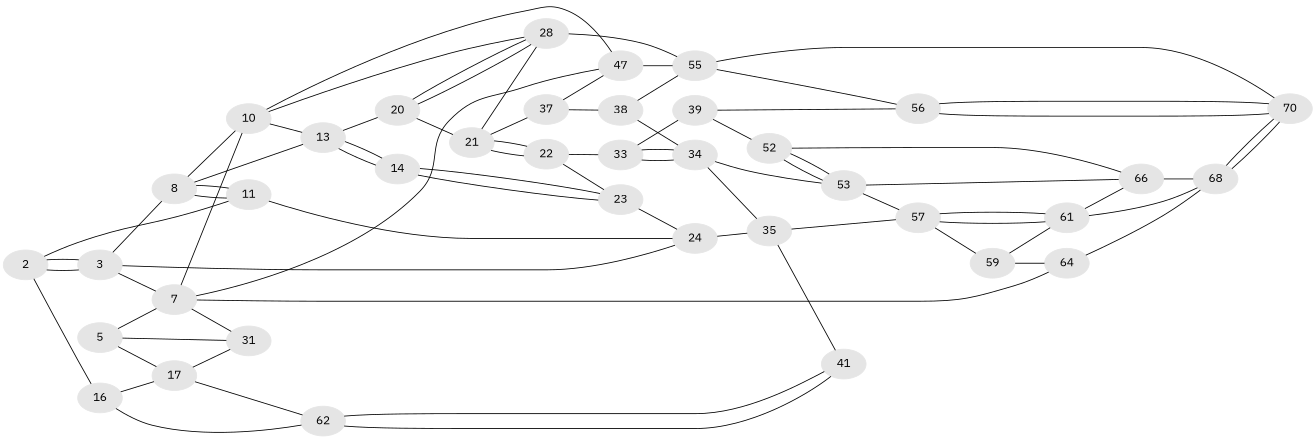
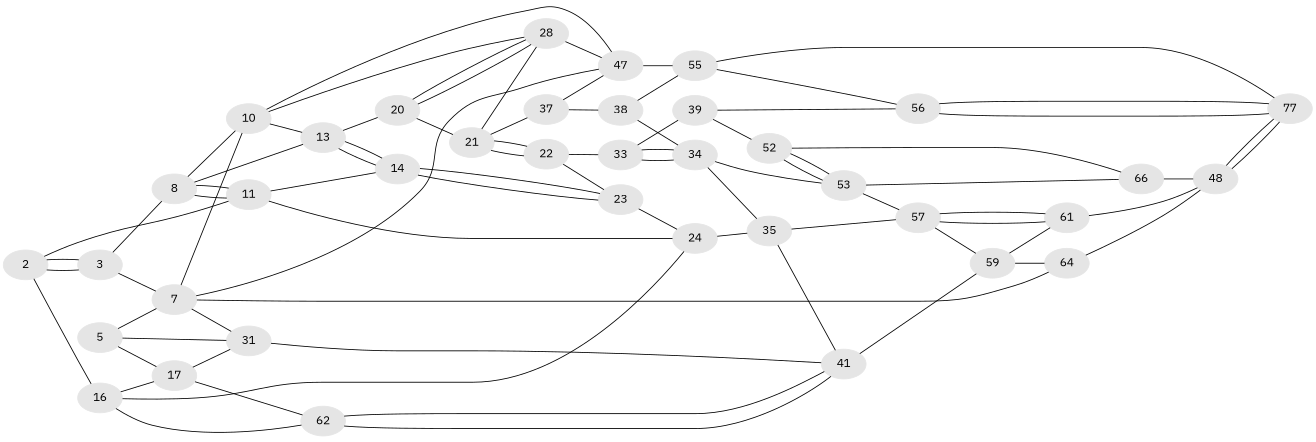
(624, 39) -> (584, 50)
(1290, 109) -> (1290, 109)
(1216, 179) -> (1216, 179)
none -> (323, 182)
(1104, 198) -> none
(400, 270) -> (425, 382)
none -> (918, 314)
none -> (546, 352)
